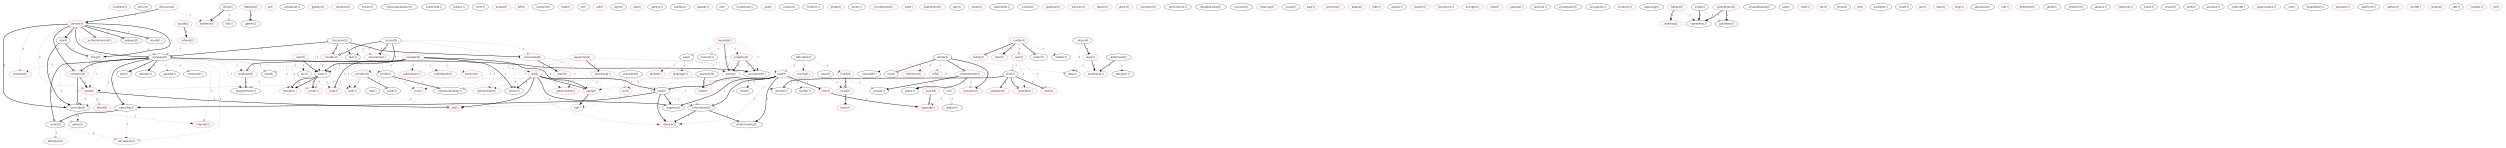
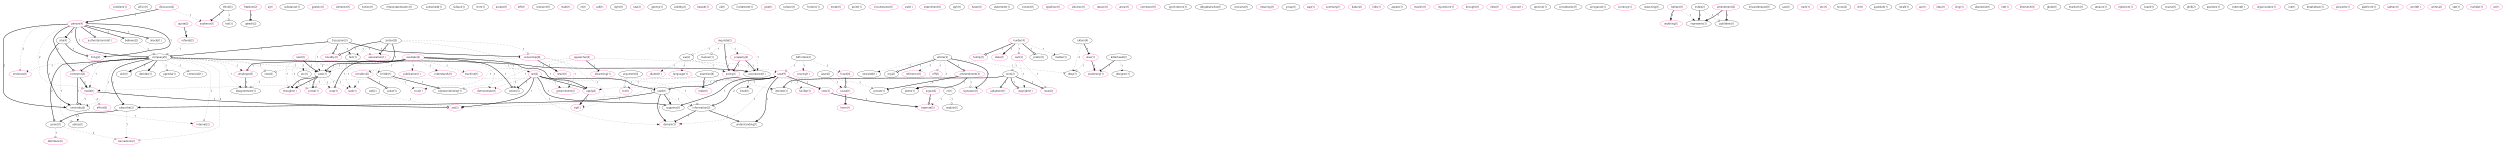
(805, 91) -> (805, 91)
